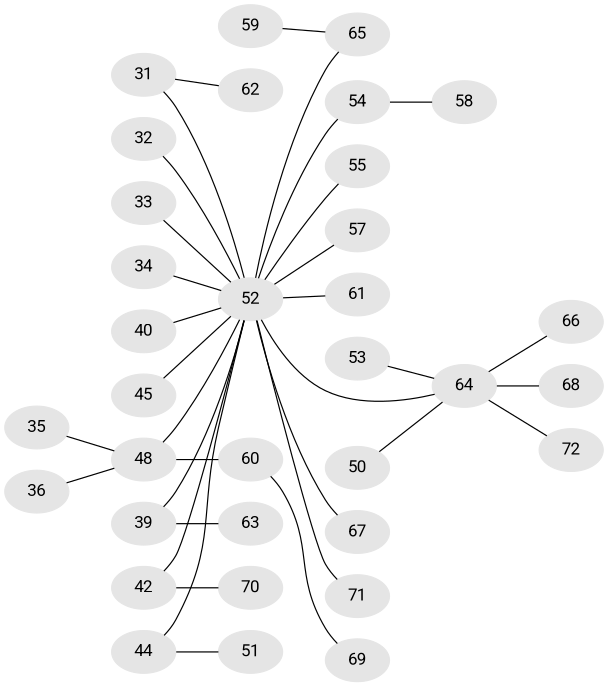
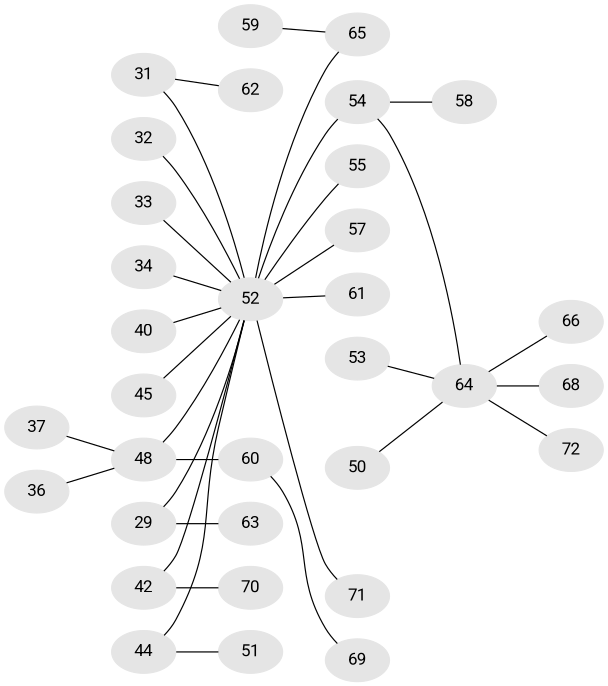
(332, 393) -> (432, 237)
(37, 428) -> (37, 428)
(144, 524) -> (144, 524)
(357, 532) -> none
